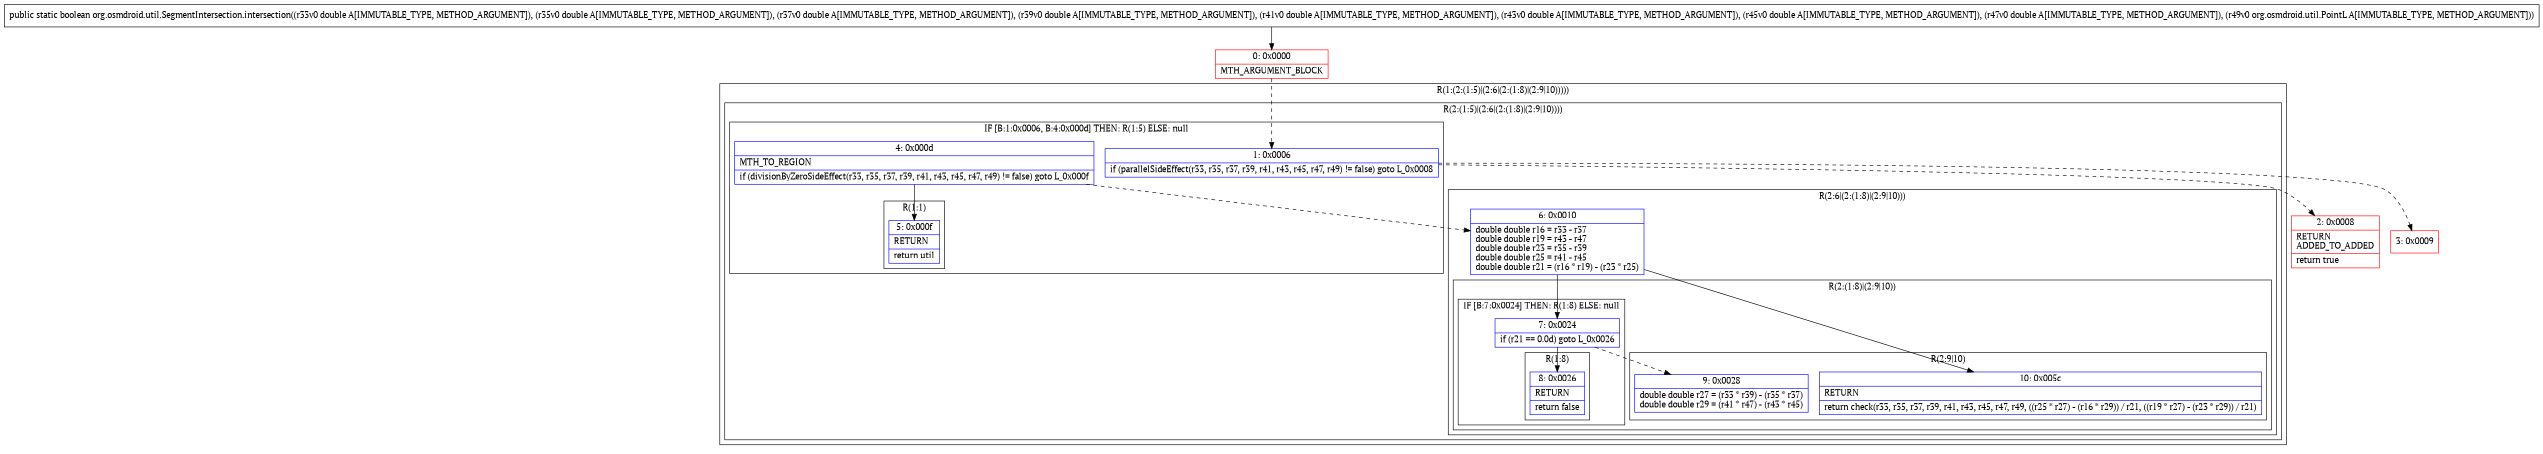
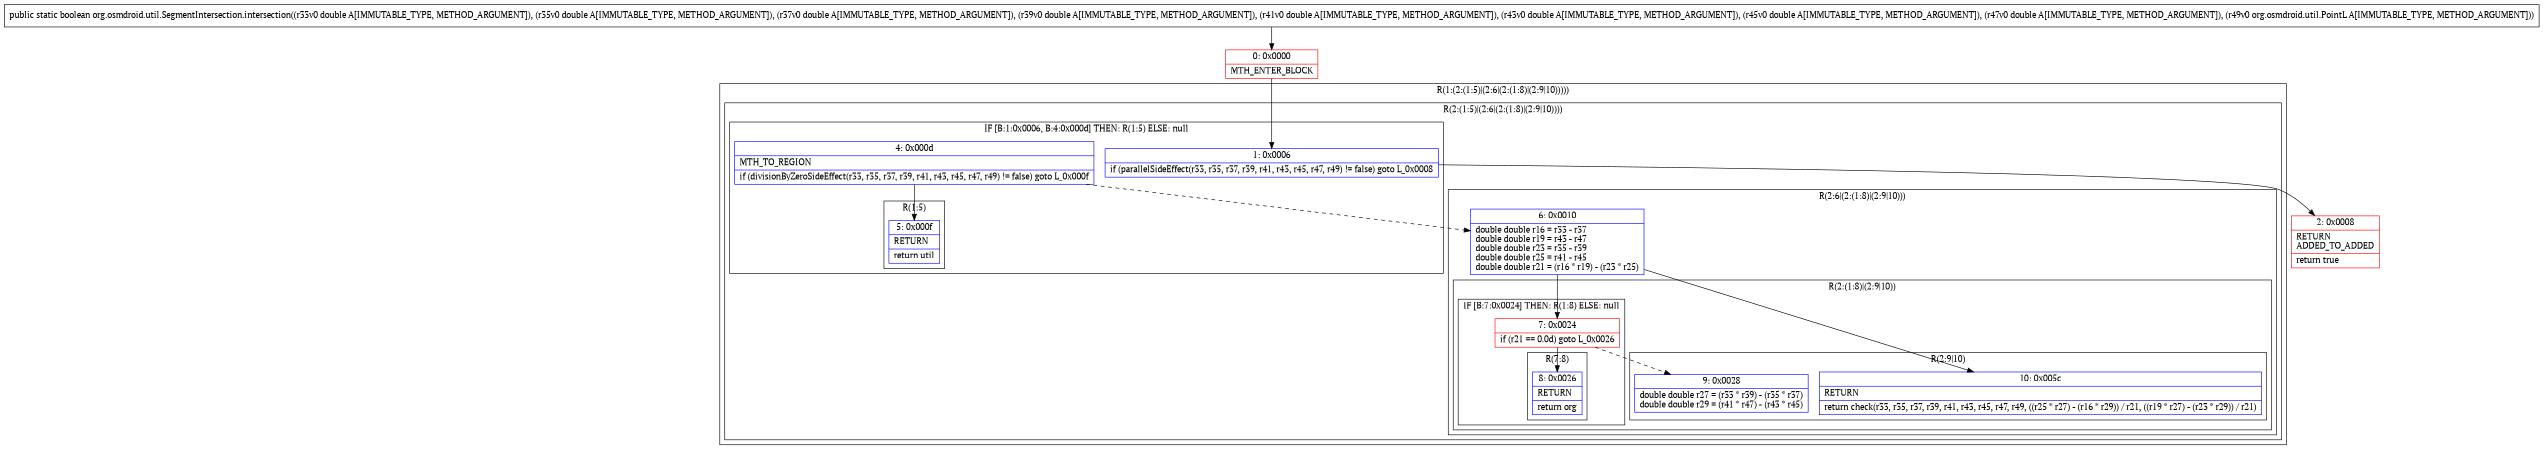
(1272, 71) -> (1272, 71)
(1272, 110) -> (1272, 110)
(1878, 171) -> (1878, 171)
(914, 208) -> (914, 208)
(2415, 242) -> none
(1557, 333) -> (1557, 333)
(1557, 360) -> (1557, 360)
(1557, 407) -> (1557, 407)
